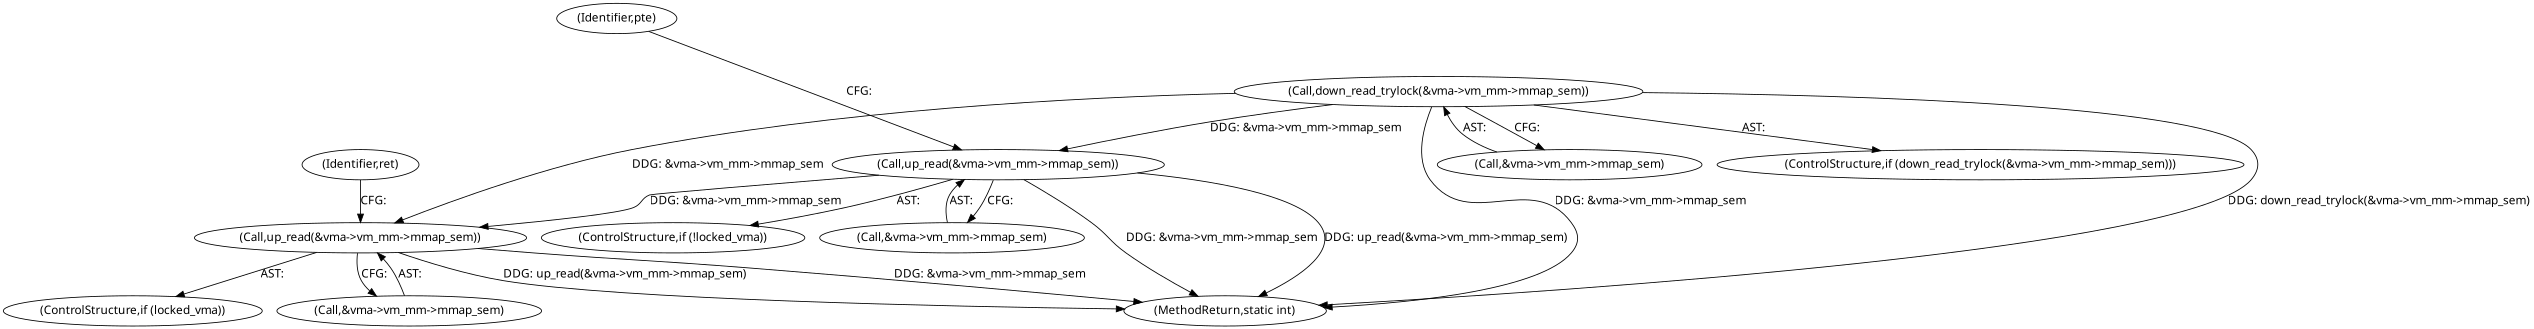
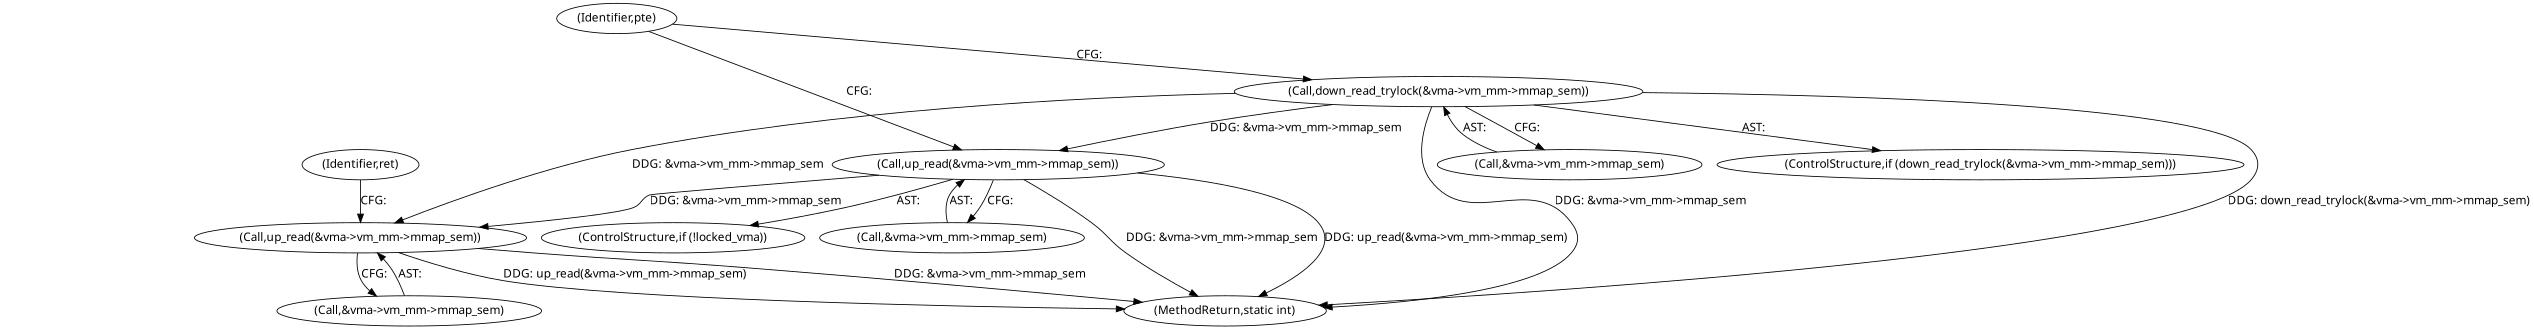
none -> (988, 52)
(133, 311) -> none
